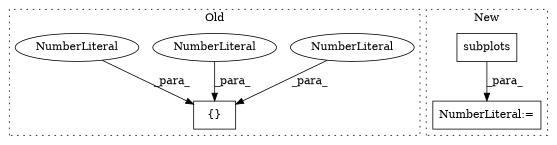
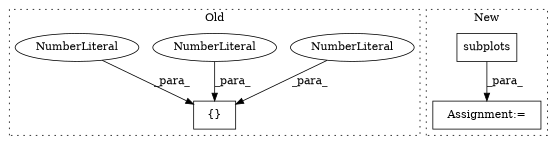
(487, 115) -> (487, 115)
